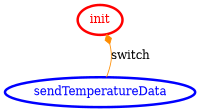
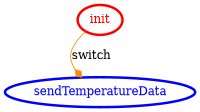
(111, 61) -> (72, 49)
